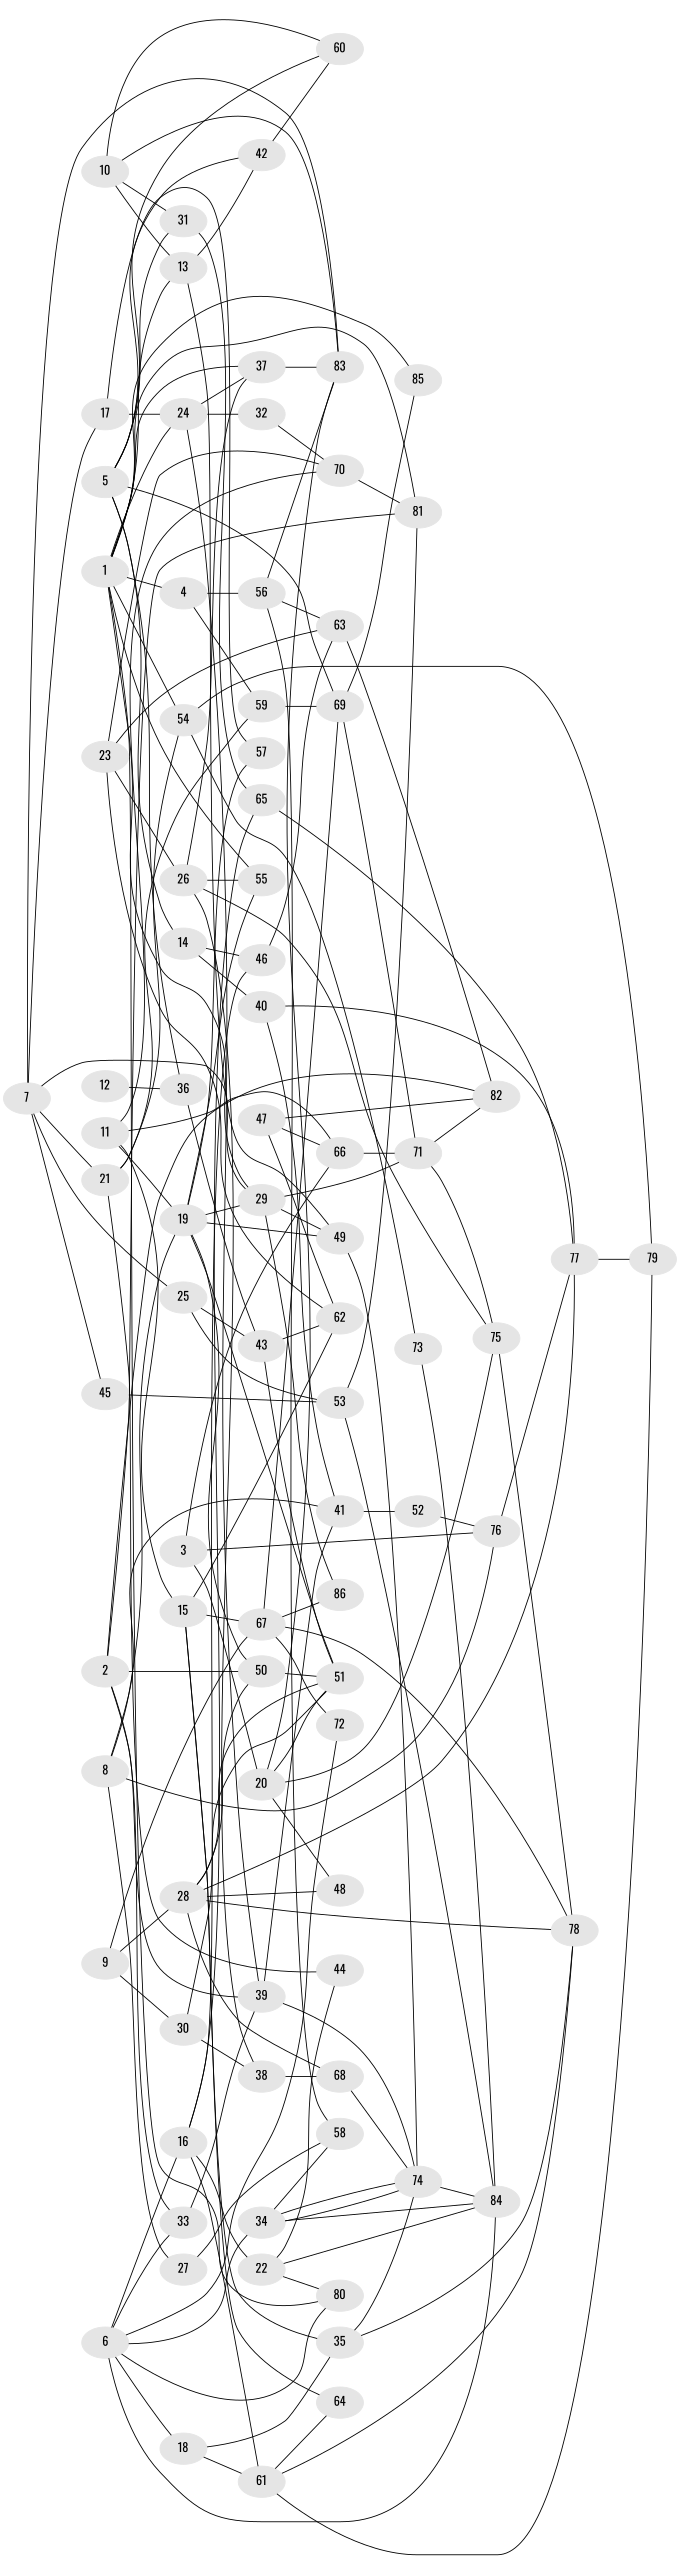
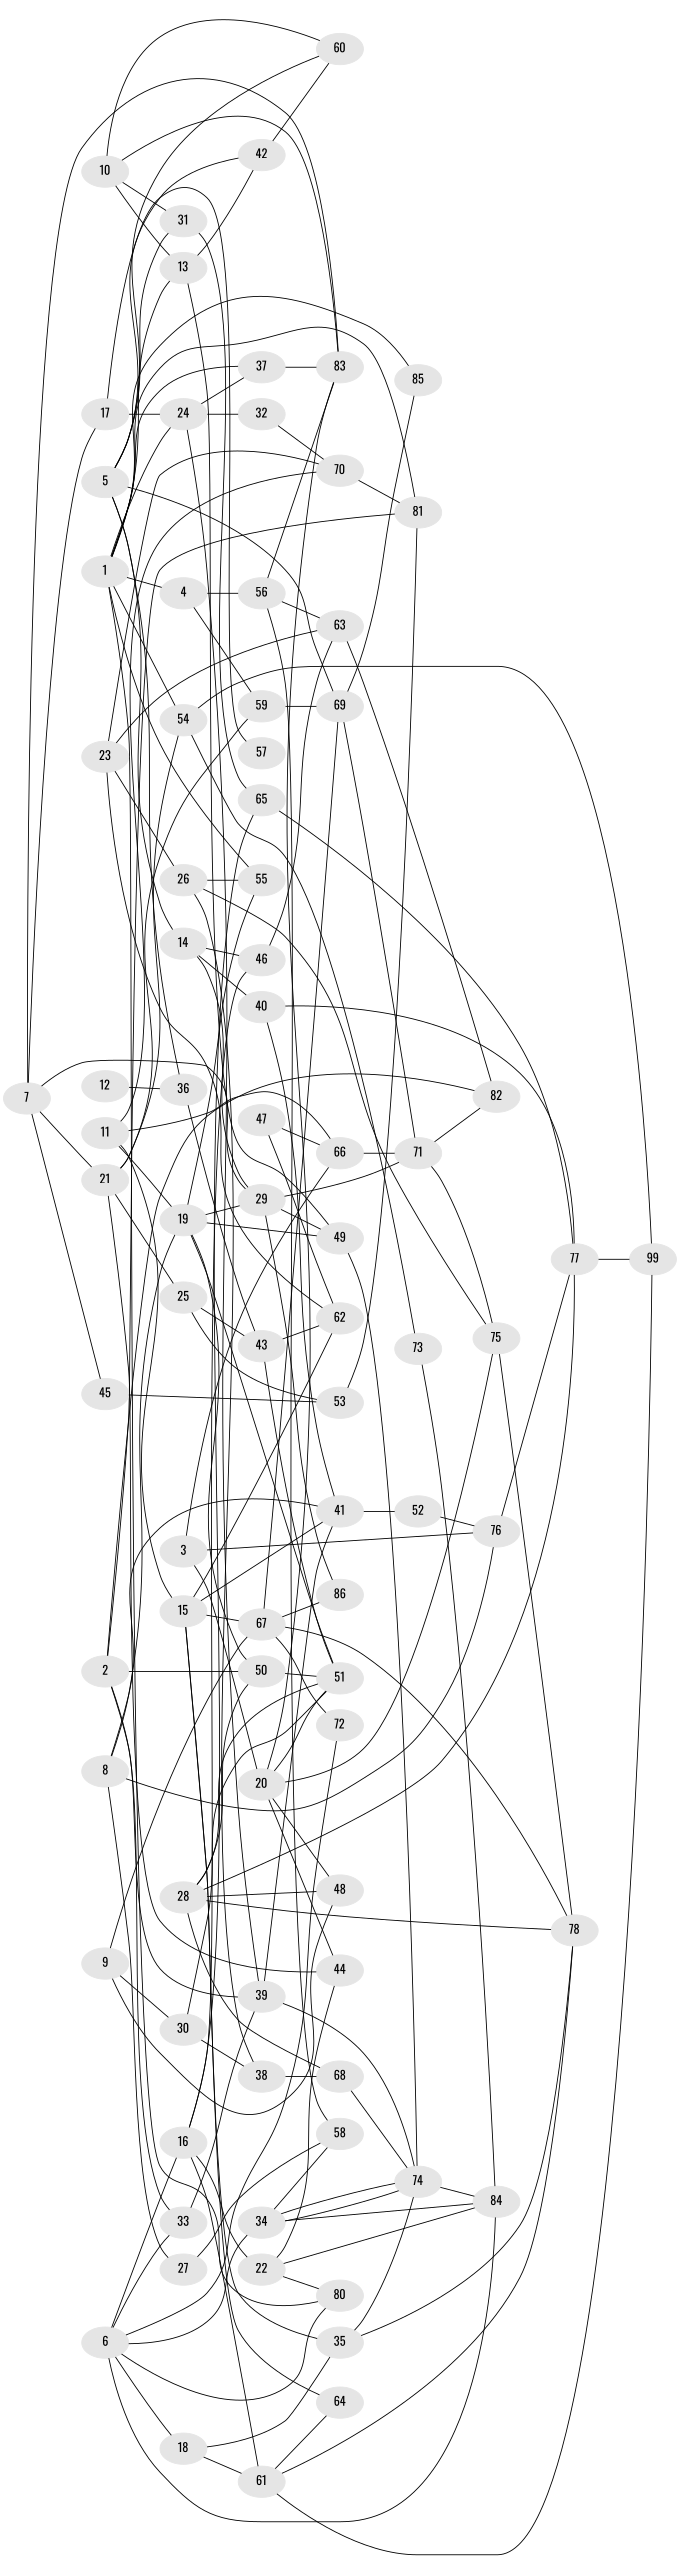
(216, 534) -> none
(168, 977) -> (223, 1072)
(212, 1028) -> none
(379, 1108) -> none
(87, 1210) -> (144, 1239)
(653, 1259) -> (653, 1259)
none -> (262, 1561)
(427, 1801) -> none
none -> (302, 1881)
(149, 1926) -> (272, 2108)
